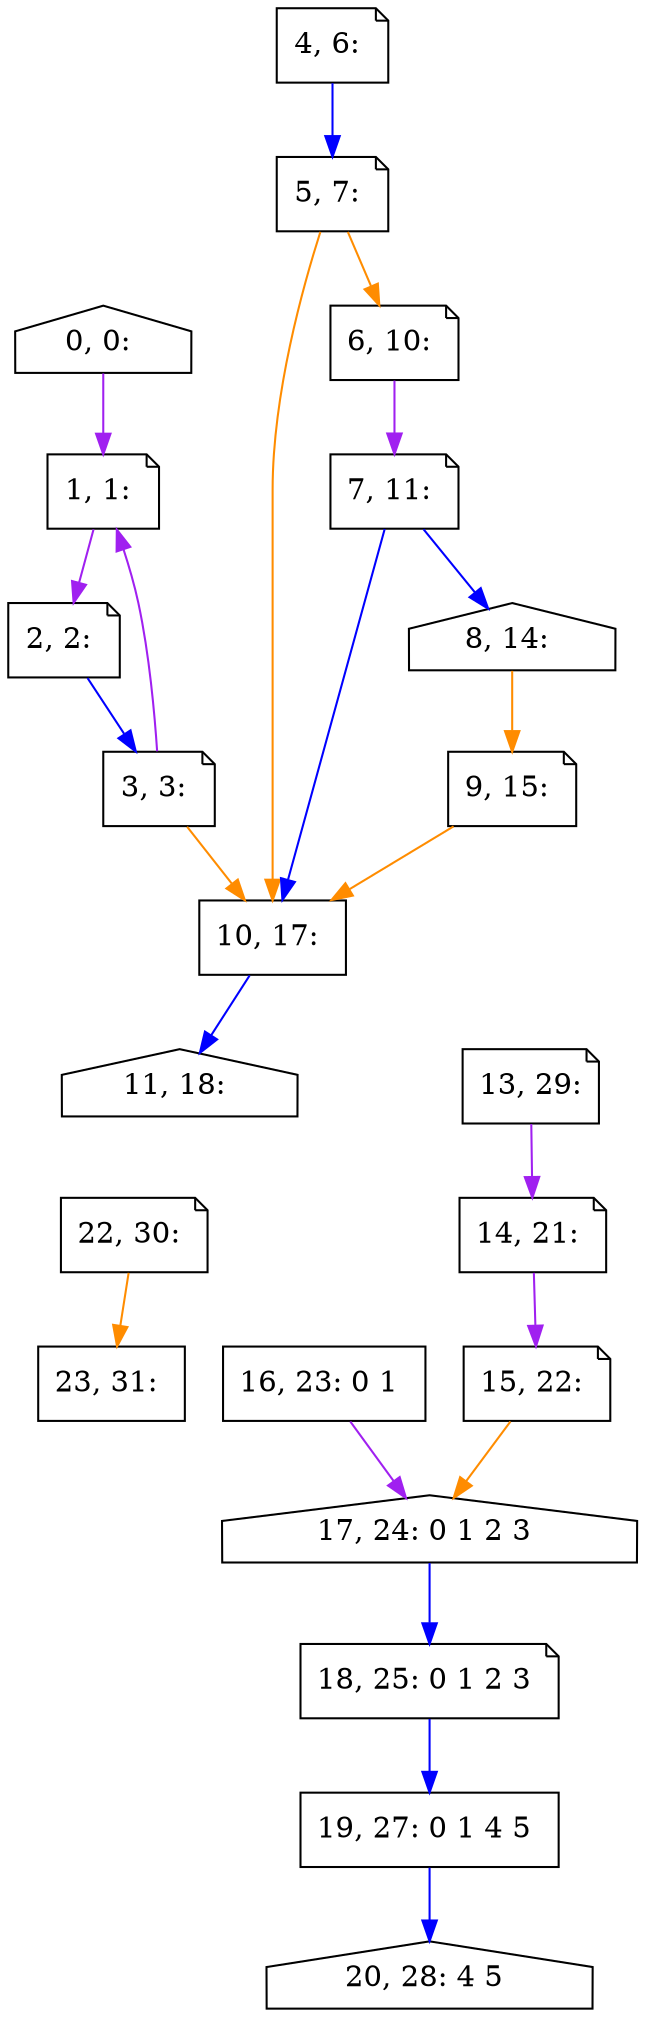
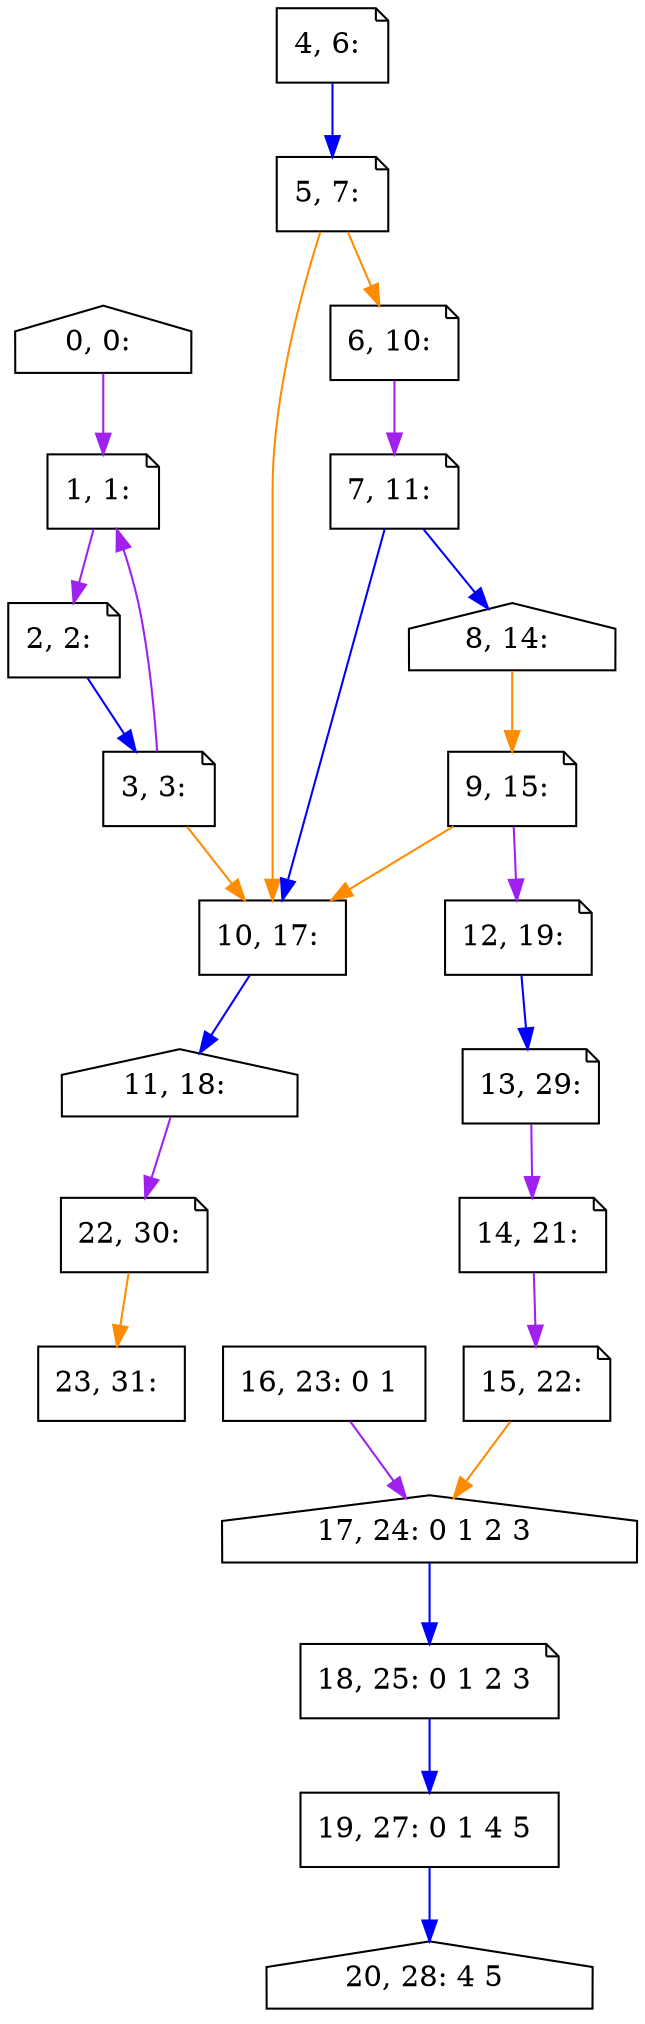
none -> (518, 938)
none -> (161, 1147)
